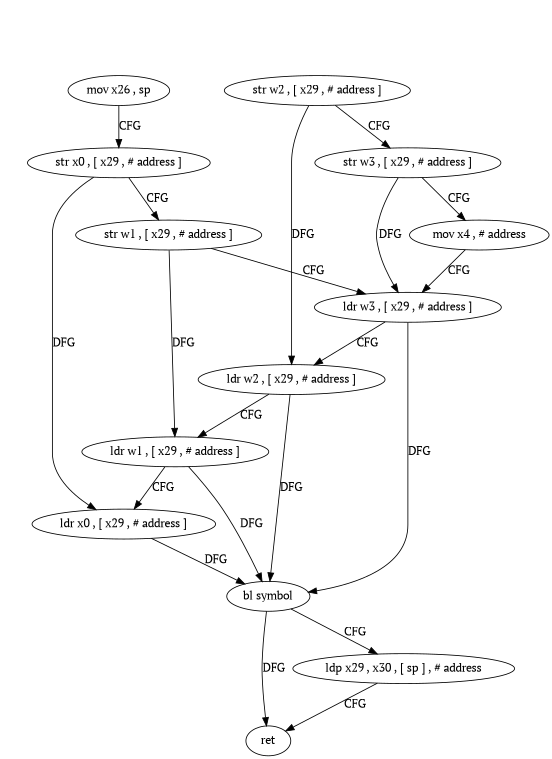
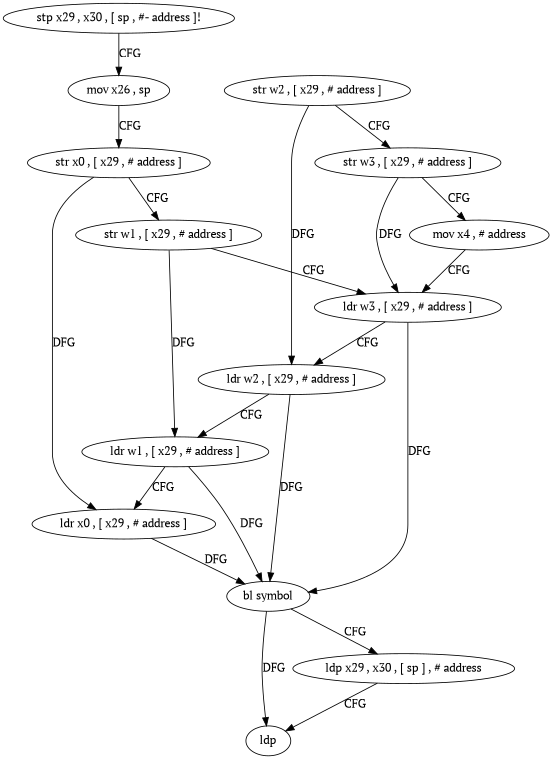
none -> (119, 18)
(268, 741) -> (268, 741)
